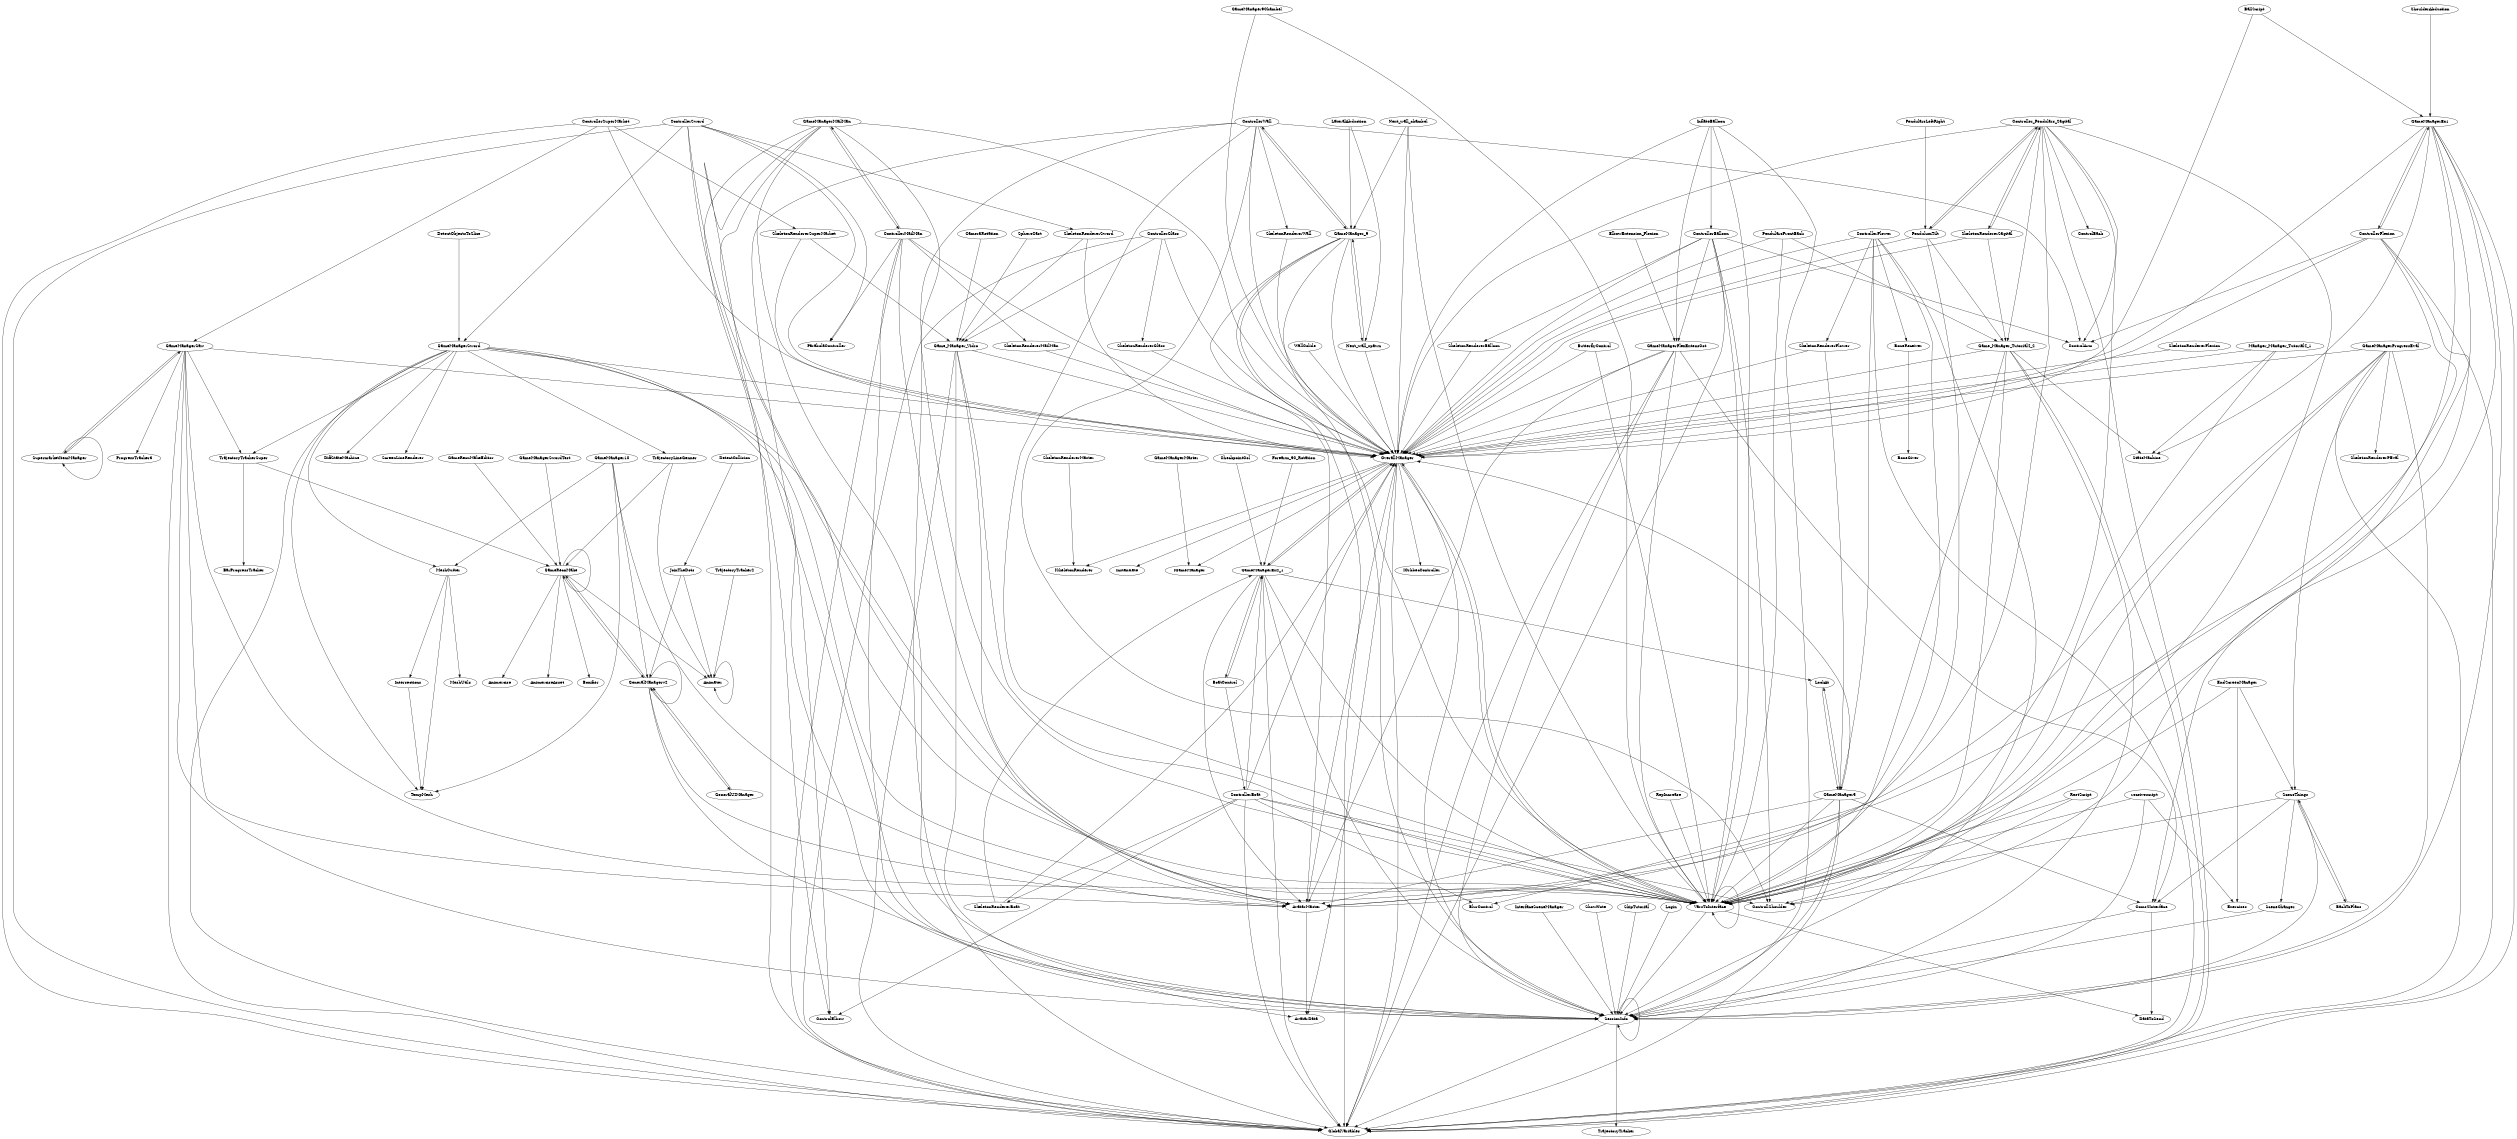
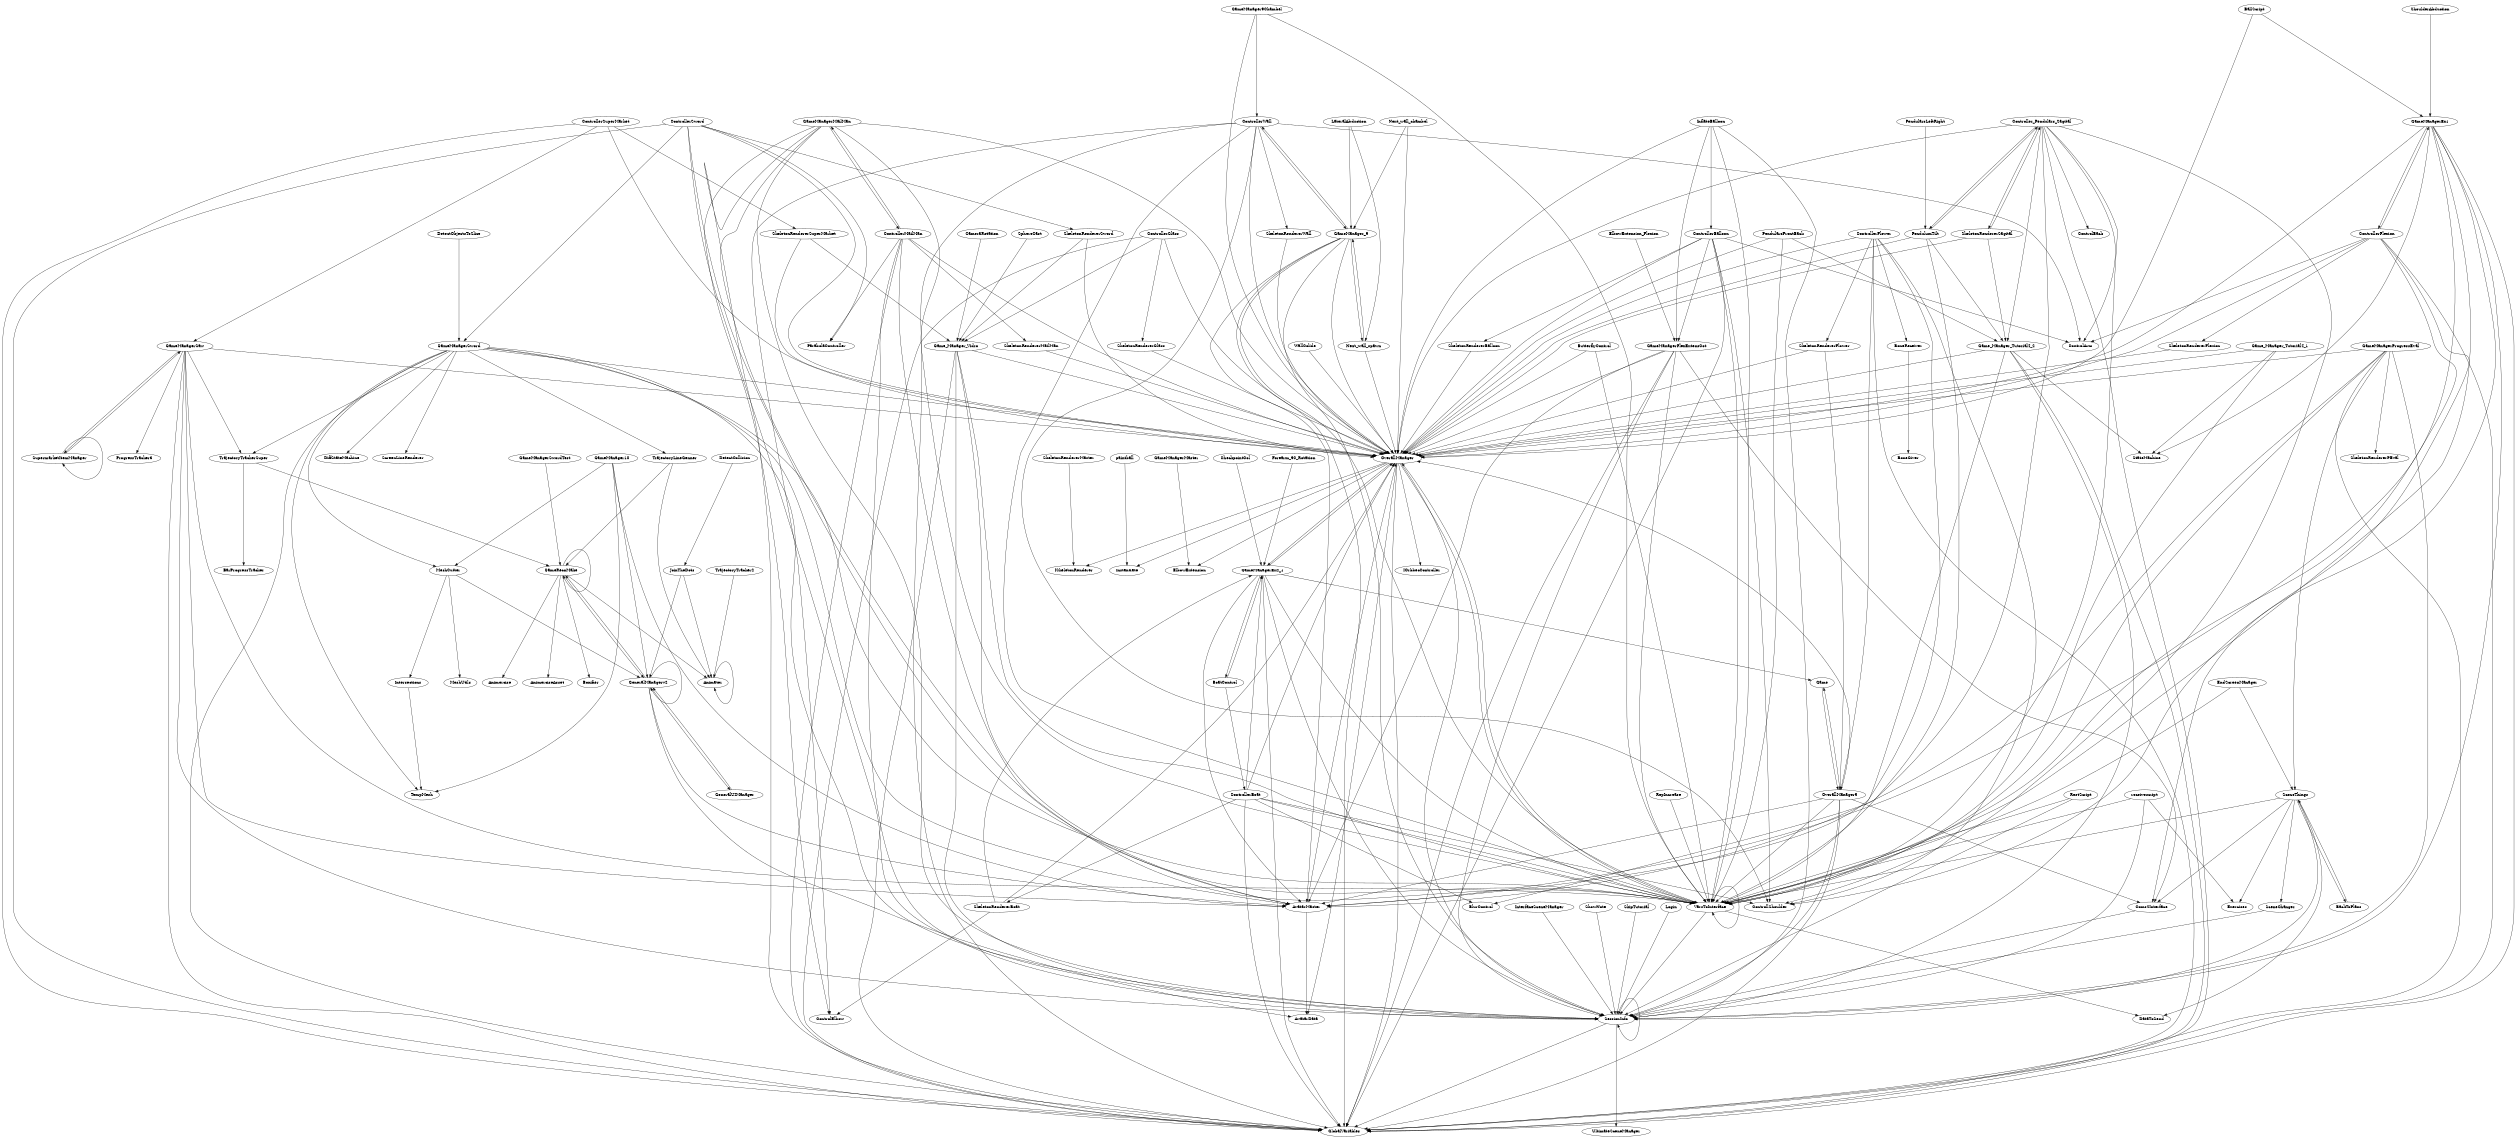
none -> (1257, 64)
none -> (2287, 289)
(2280, 346) -> (2280, 346)
(471, 458) -> none
none -> (1125, 458)
(1490, 539) -> none
(1189, 571) -> (1189, 571)
(435, 681) -> (547, 626)
(1822, 683) -> (1822, 683)
(1975, 701) -> none
(2237, 793) -> (2267, 850)
(1840, 795) -> (1840, 795)
(1040, 908) -> (915, 962)
(2152, 962) -> (2295, 939)
(1616, 1132) -> (1616, 1132)
